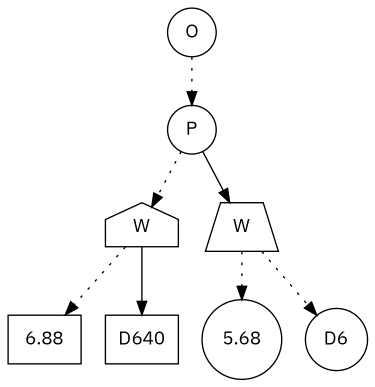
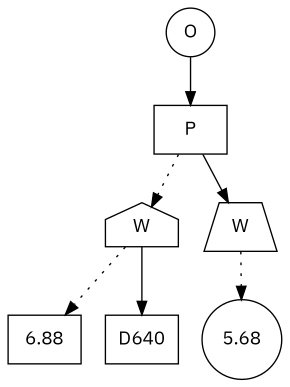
(192, 74) -> (191, 74)
(192, 130) -> (191, 130)
(336, 340) -> none
